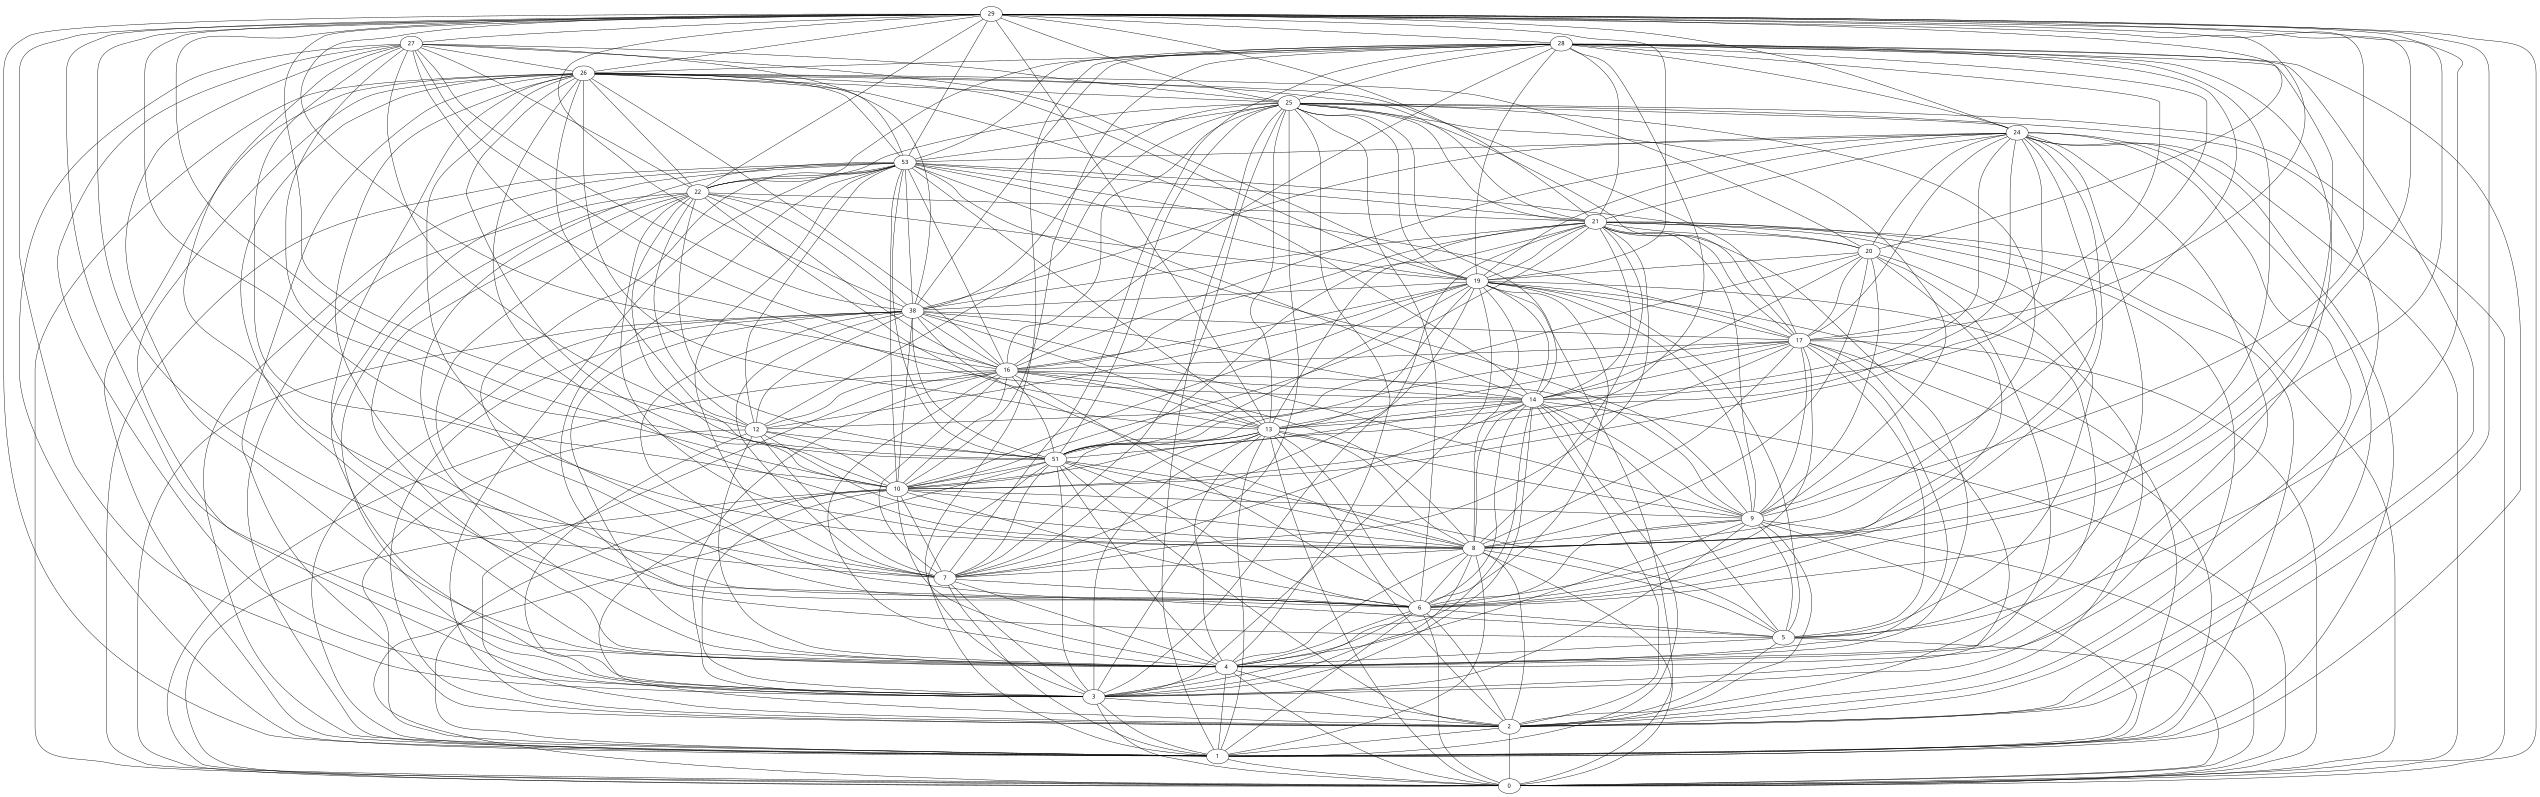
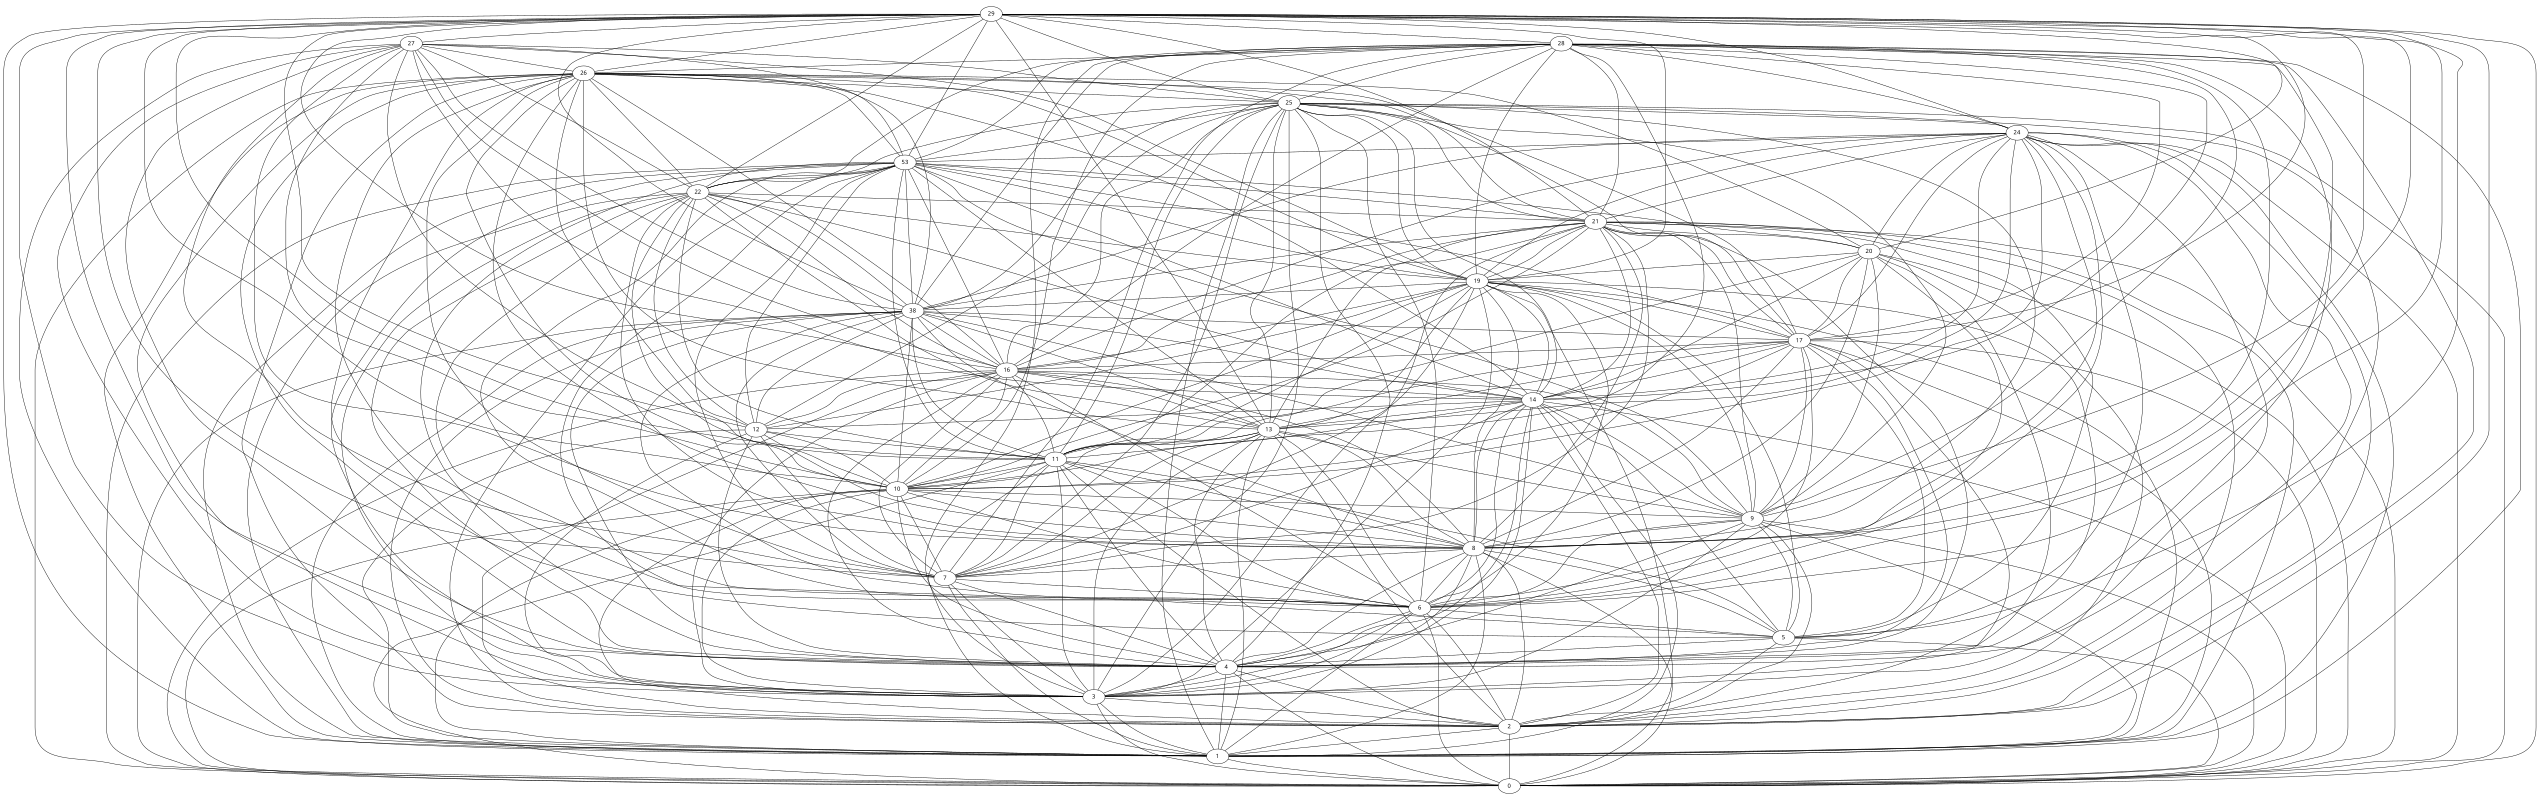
none -> (1114, 303)
(890, 325) -> none
(1056, 459) -> (1056, 459)
(1348, 639) -> (2321, 756)
